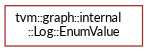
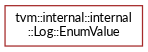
(74, 26) -> (74, 26)
